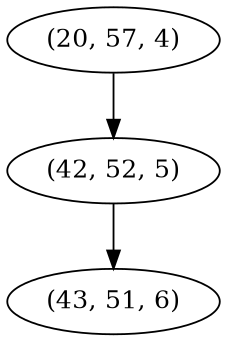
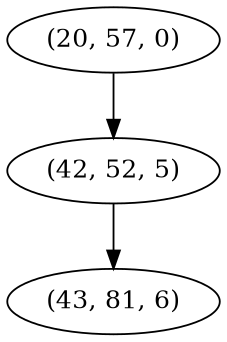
(114, 40) -> (114, 40)
(114, 302) -> (114, 302)
